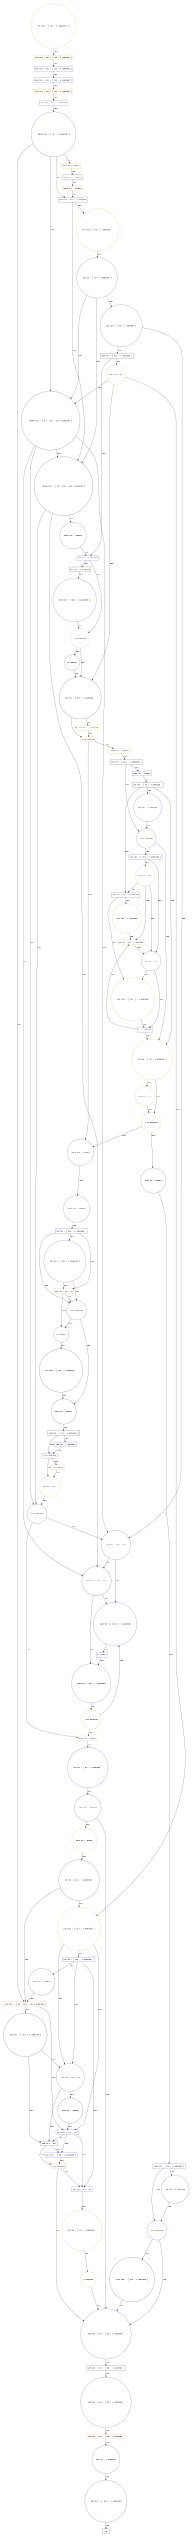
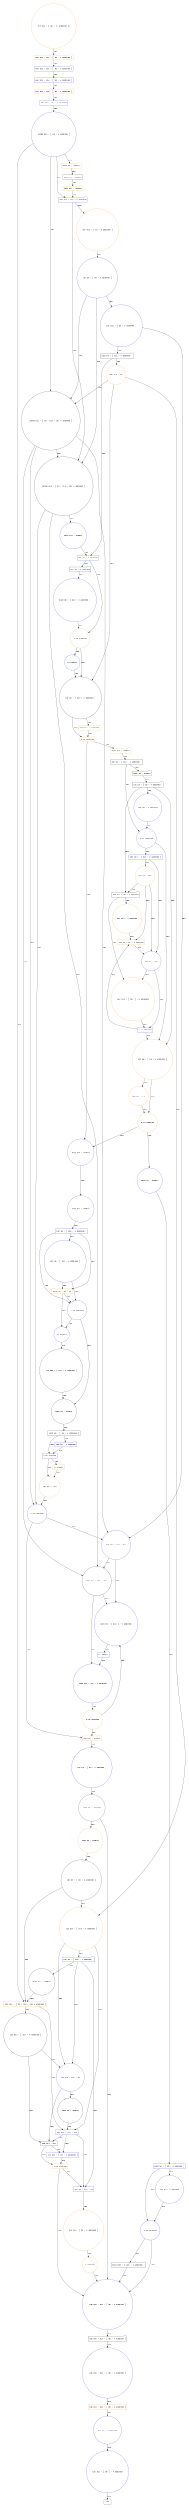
(132, 2280) -> (128, 2265)
